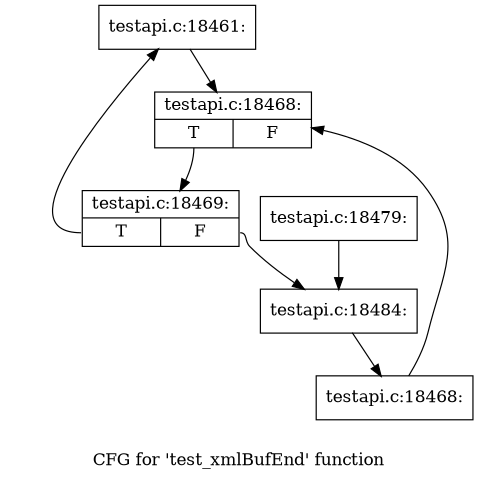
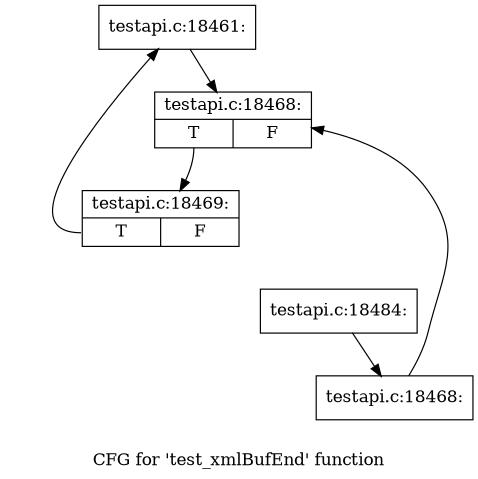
(339, 218) -> none
(264, 260) -> none
